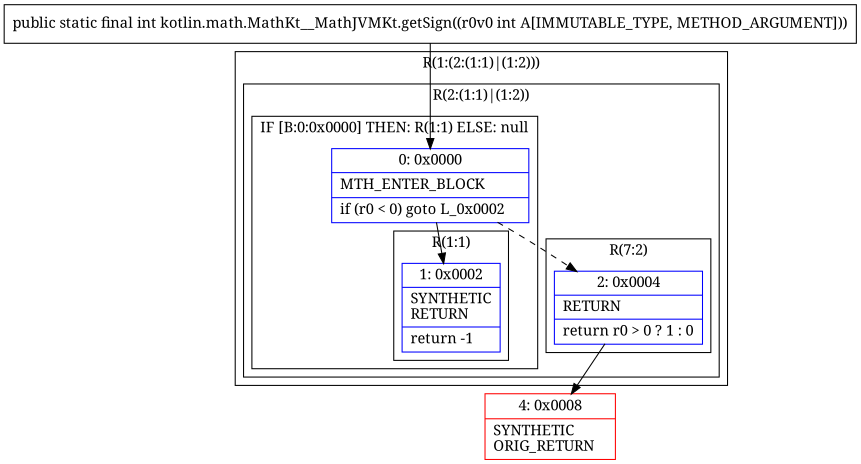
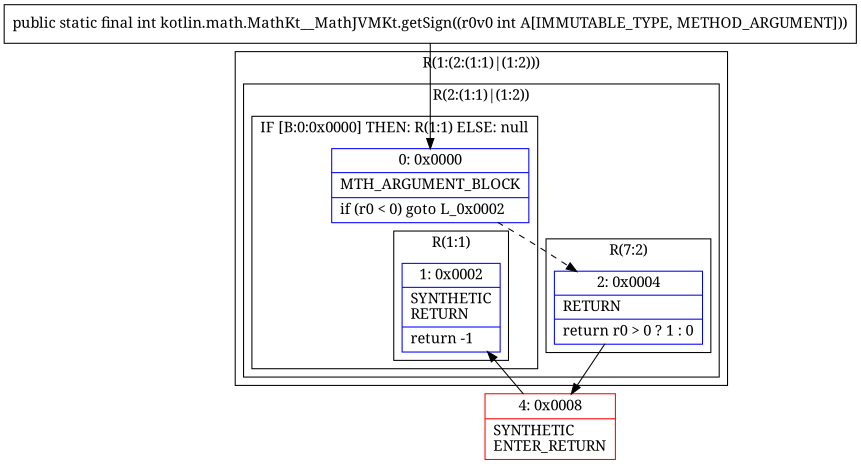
(413, 185) -> (430, 185)
(439, 238) -> (509, 377)
(544, 446) -> (550, 446)
